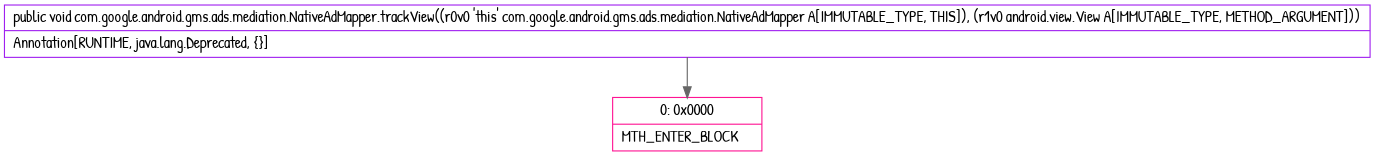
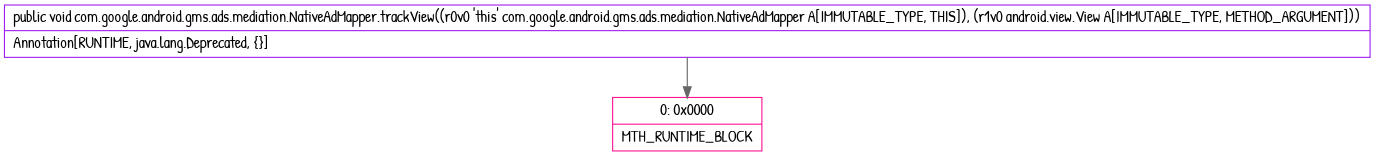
(681, 137) -> (687, 137)
